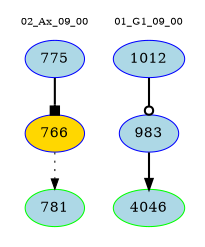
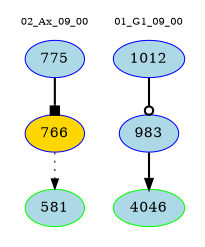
(55, 208) -> (55, 208)
